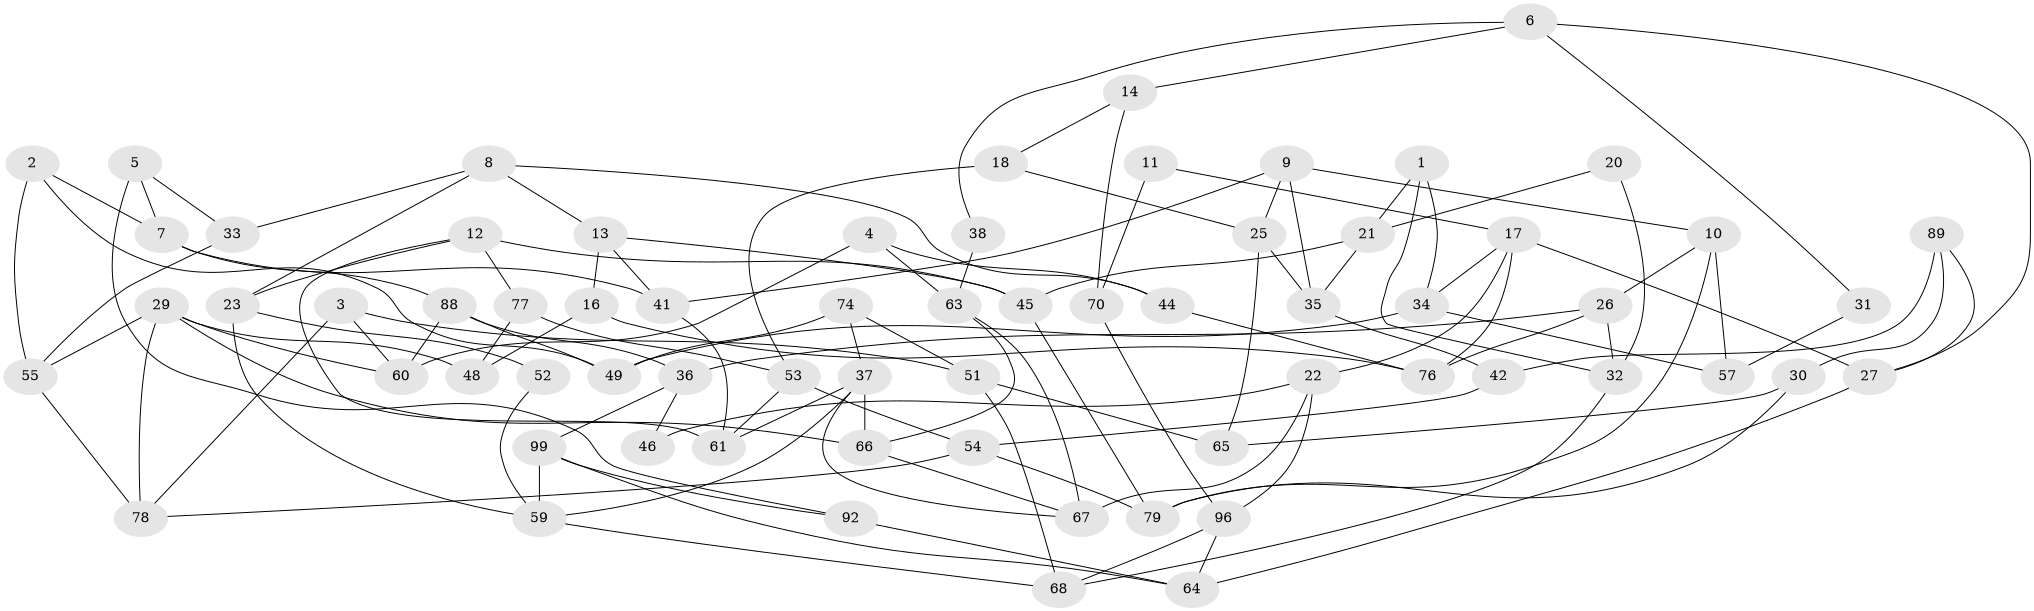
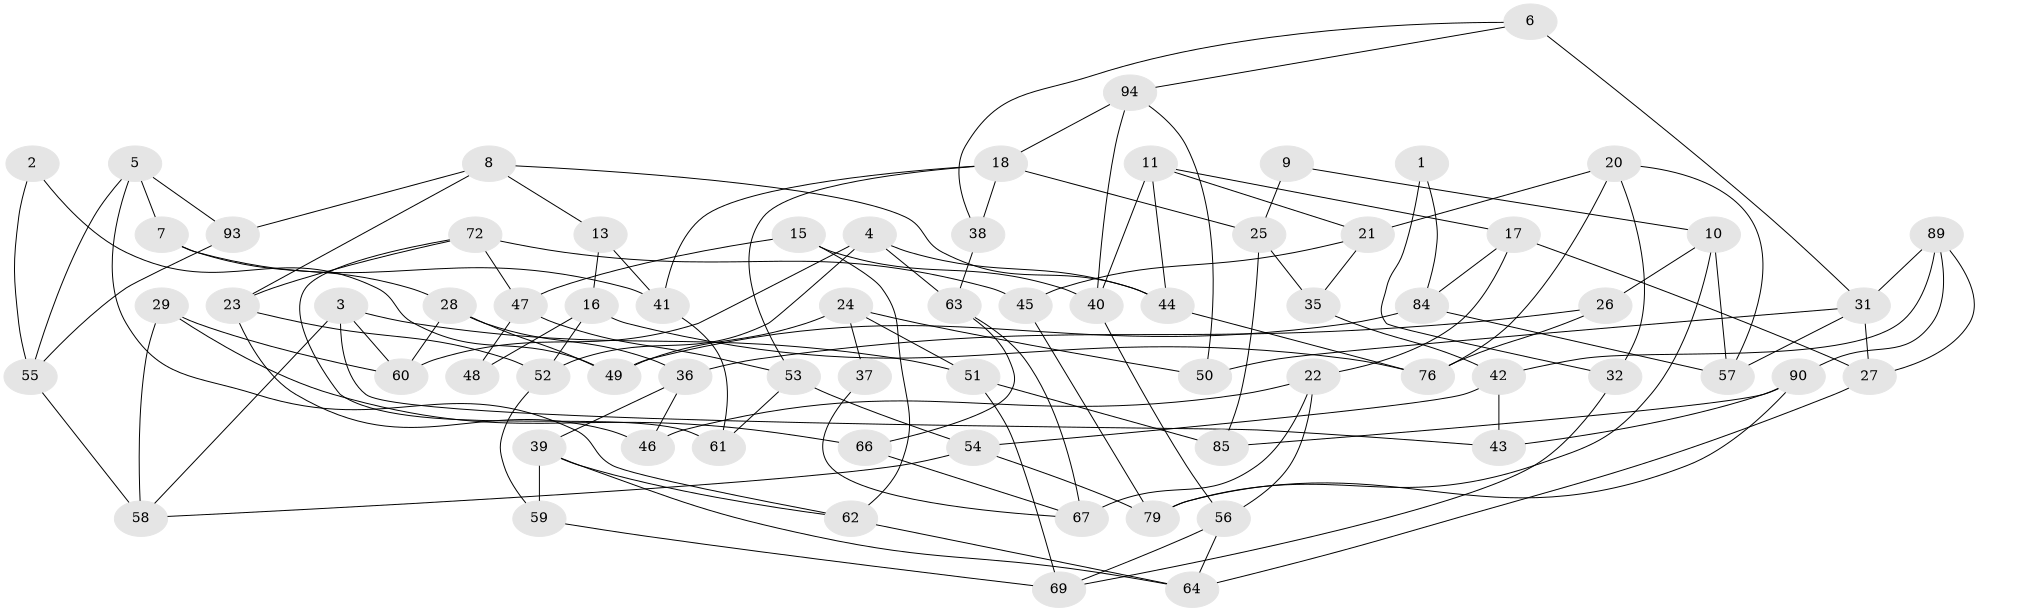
(1945, 91) -> (1867, 341)
(1130, 93) -> (1130, 93)
(97, 199) -> none
none -> (990, 199)
(1395, 199) -> (1259, 199)
none -> (1755, 229)
(233, 235) -> (233, 235)
(475, 235) -> (475, 235)
none -> (799, 235)
none -> (1159, 235)
(1300, 235) -> none
(779, 254) -> none
(981, 259) -> (805, 185)
none -> (1900, 270)
(450, 306) -> (450, 306)
(521, 306) -> (521, 306)
(846, 306) -> (846, 306)
(1097, 306) -> (1097, 306)
(1422, 306) -> (1422, 306)
(1495, 314) -> (1543, 287)
none -> (753, 330)
(96, 341) -> (70, 265)
(317, 341) -> none
none -> (567, 341)
(1610, 341) -> none
none -> (1205, 377)
(1799, 377) -> (1799, 377)
(865, 415) -> none
(784, 416) -> none
(539, 448) -> (539, 448)
(1222, 448) -> (1222, 448)
none -> (1499, 448)
(341, 458) -> (413, 427)
(735, 474) -> none
(141, 519) -> (141, 519)
(851, 519) -> (851, 519)
(1224, 519) -> (1224, 519)
(1059, 590) -> (1059, 590)
